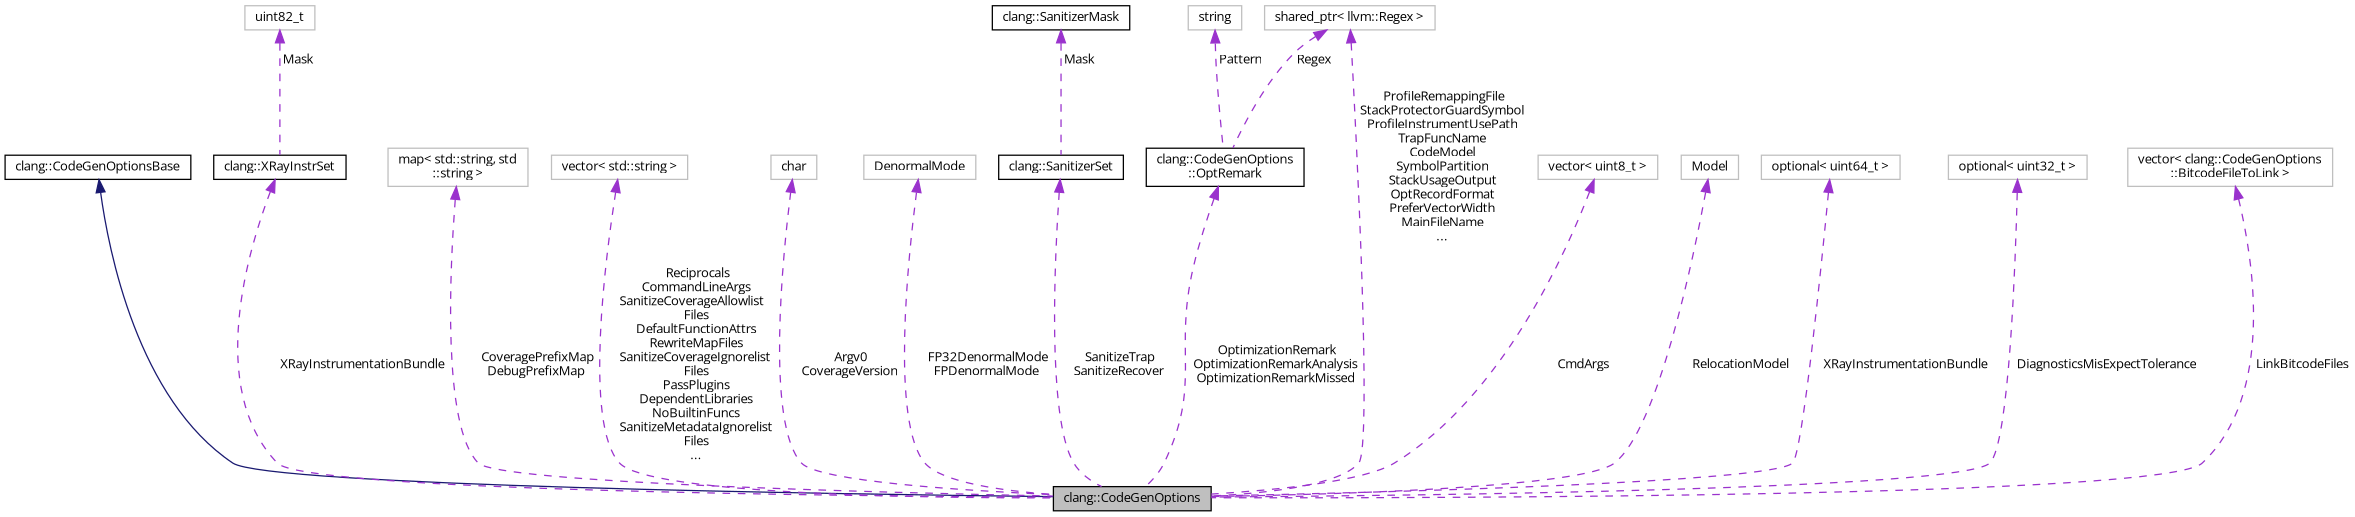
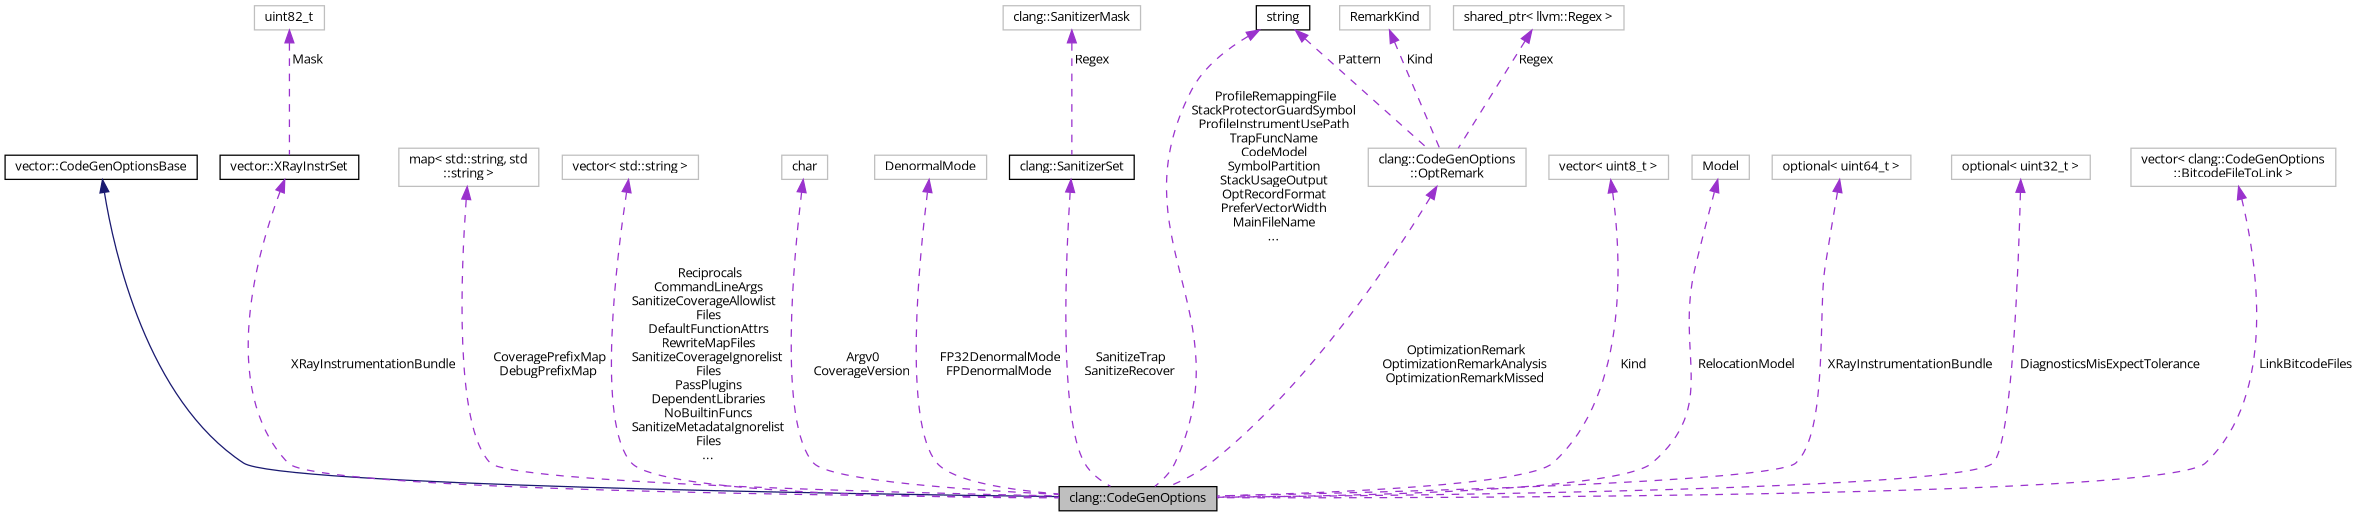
(1061, 18) -> (1072, 18)
(1215, 18) -> (1283, 18)
none -> (1385, 18)
(1078, 60) -> (1091, 60)
(98, 167) -> (101, 167)
(280, 167) -> (289, 167)
(1225, 167) -> (1447, 167)
(1363, 330) -> (1176, 253)
(1582, 365) -> (1632, 365)
